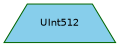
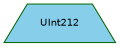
(60, 23) -> (60, 23)
